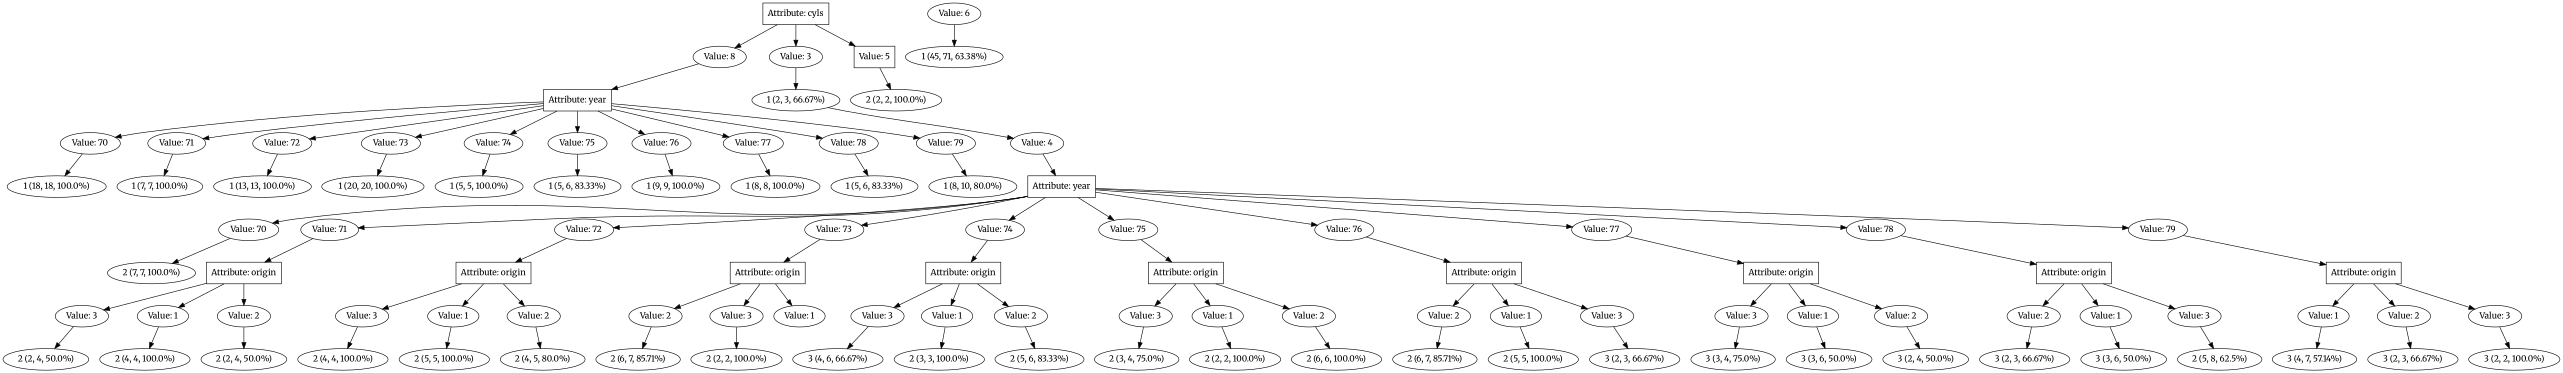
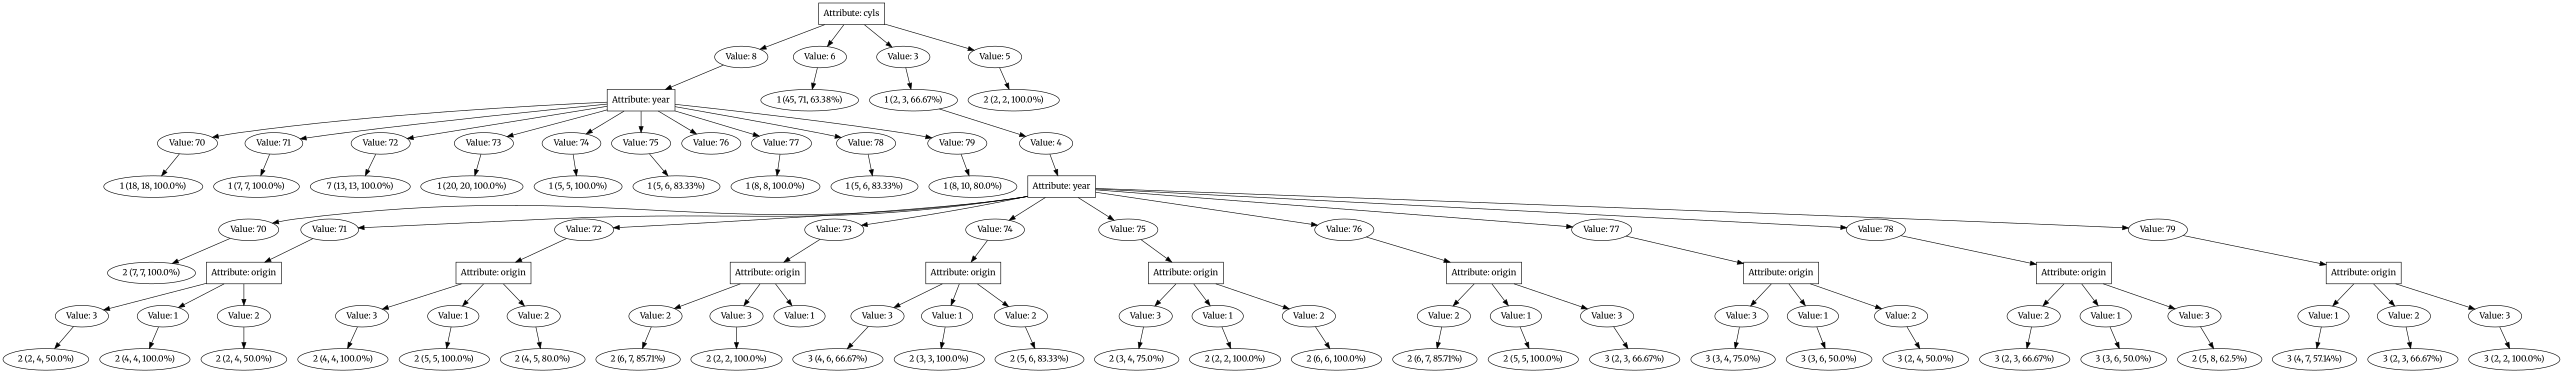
none -> (837, 33)
(875, 57) -> (995, 57)
(262, 187) -> (360, 187)
(676, 187) -> none
